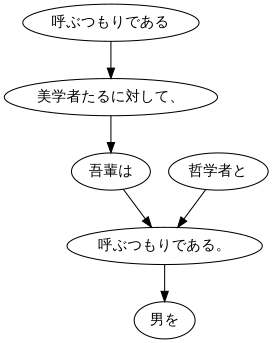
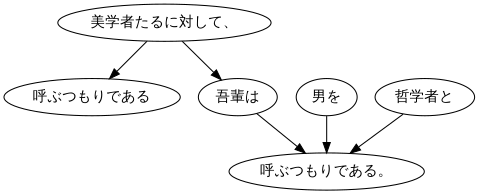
(111, 55) -> (132, 56)
(165, 278) -> (327, 129)
